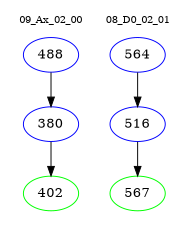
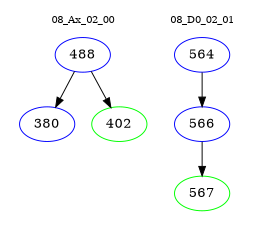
(51, 21) -> (83, 21)
(138, 124) -> (202, 124)
(51, 154) -> (99, 85)
